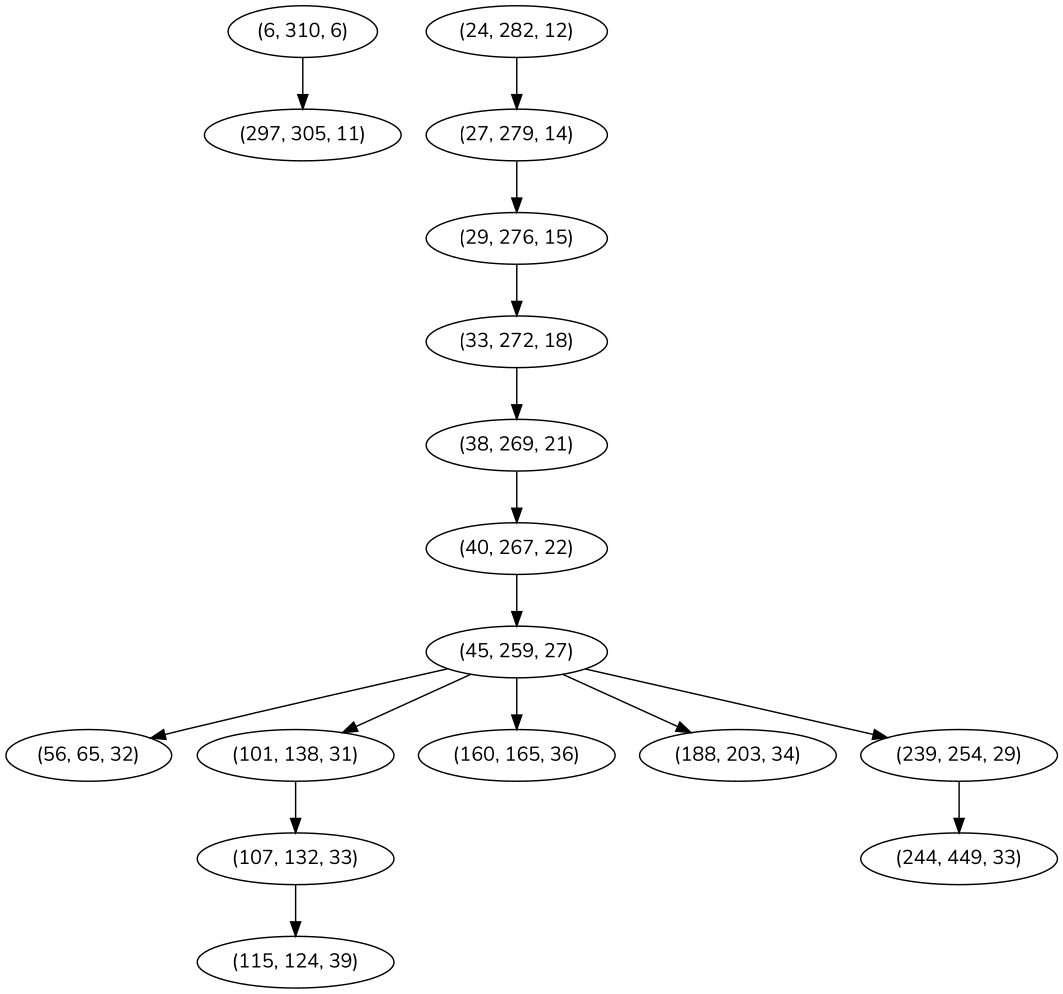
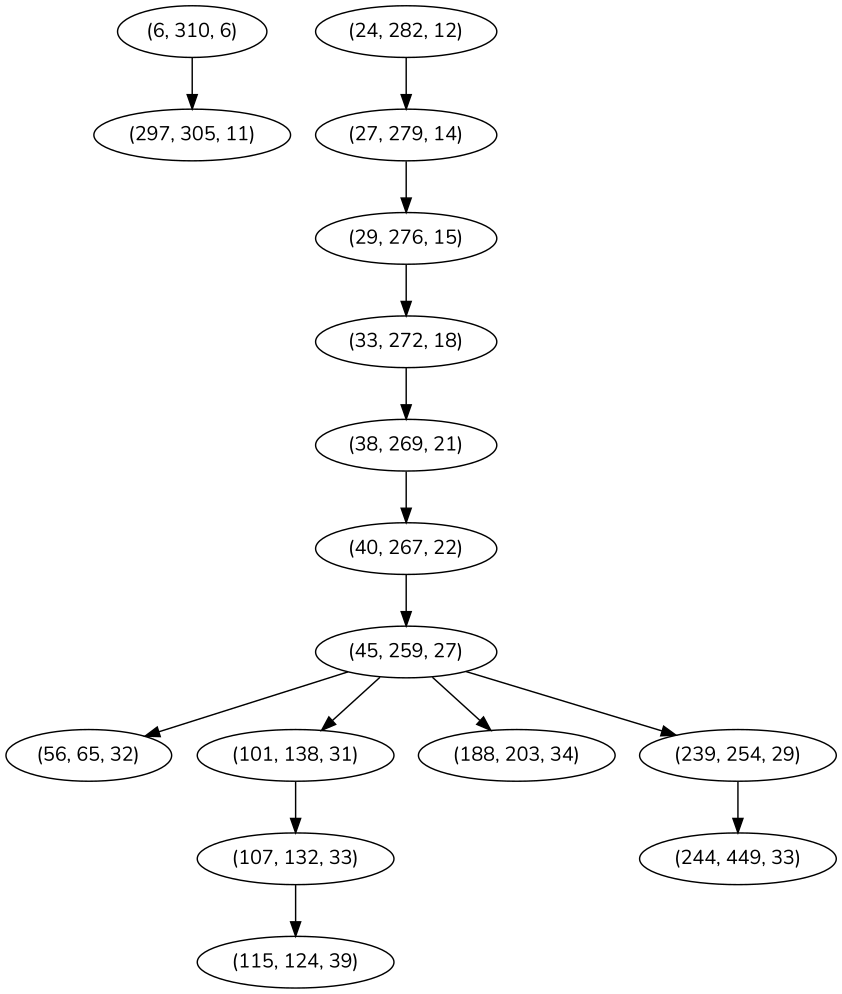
(517, 755) -> none
